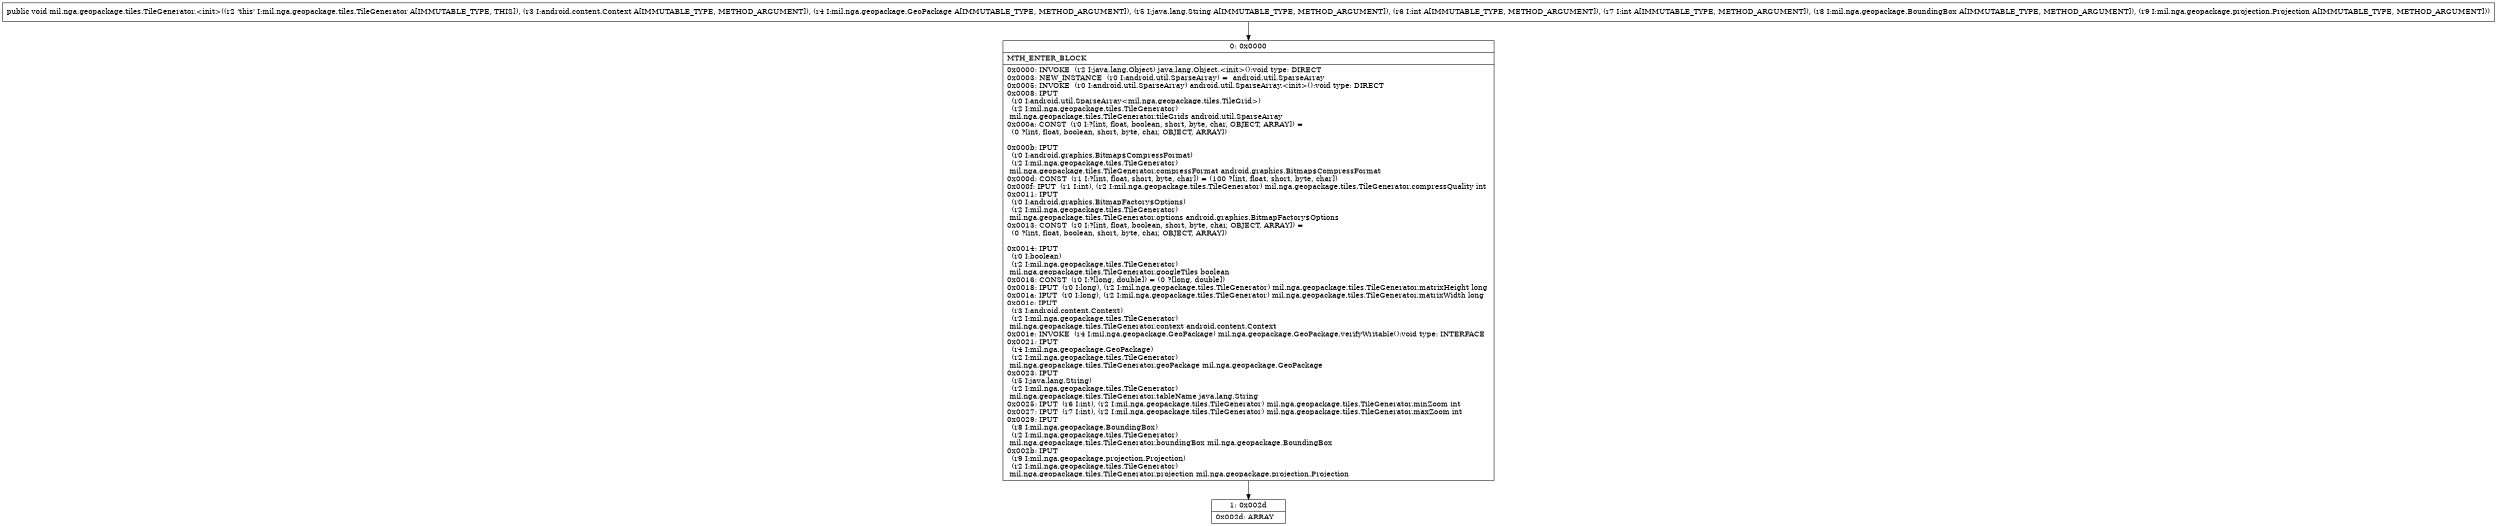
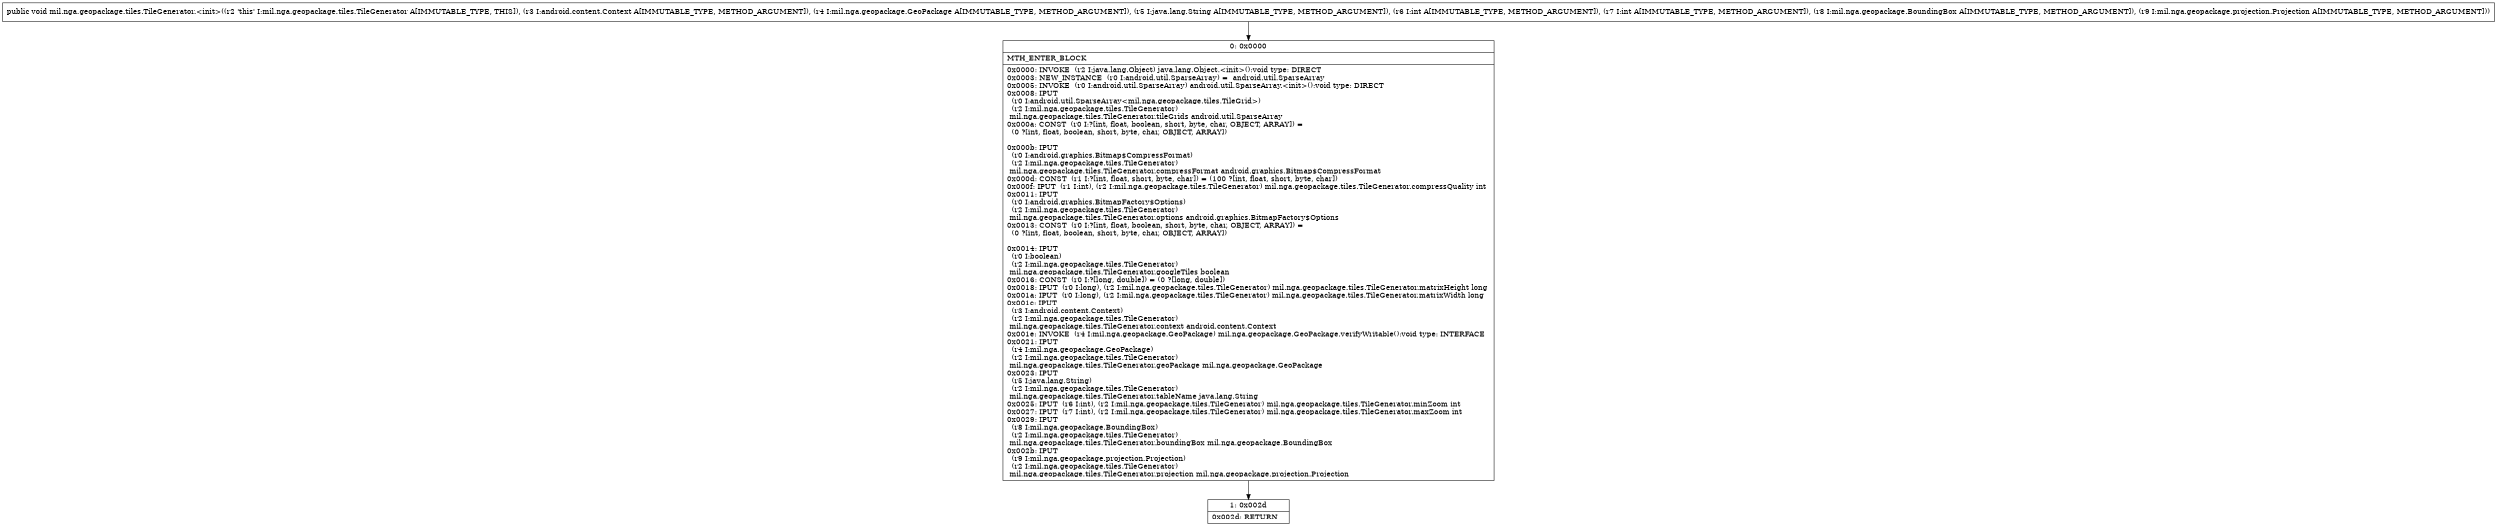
(1249, 517) -> (1249, 517)
